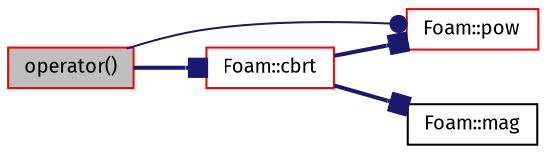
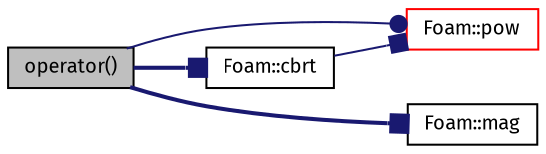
(360, 51) -> (360, 51)
(71, 68) -> (71, 68)
(270, 68) -> (270, 68)
(361, 93) -> (257, 114)
